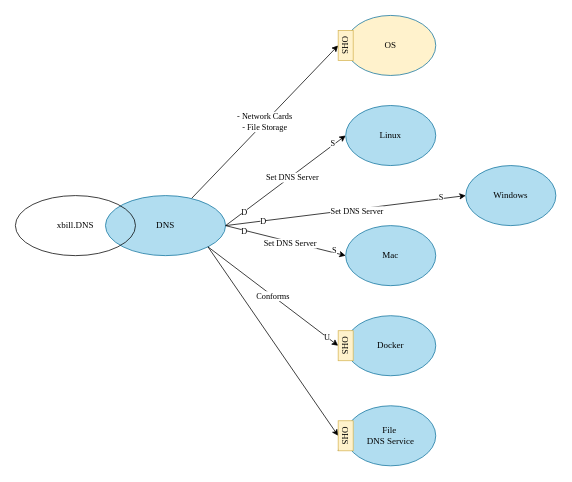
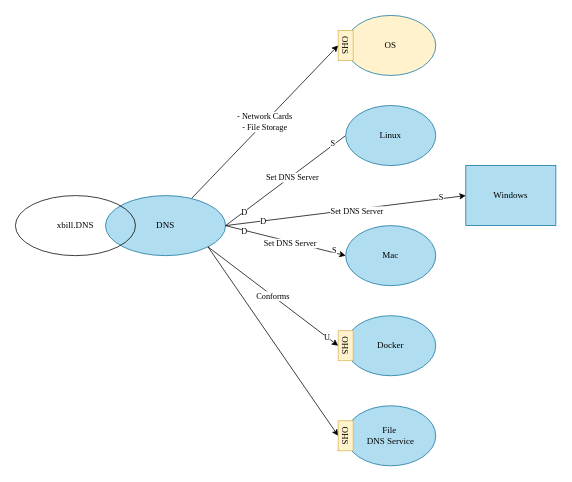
(341, 139) -> (342, 138)
(510, 195) -> (510, 195)
